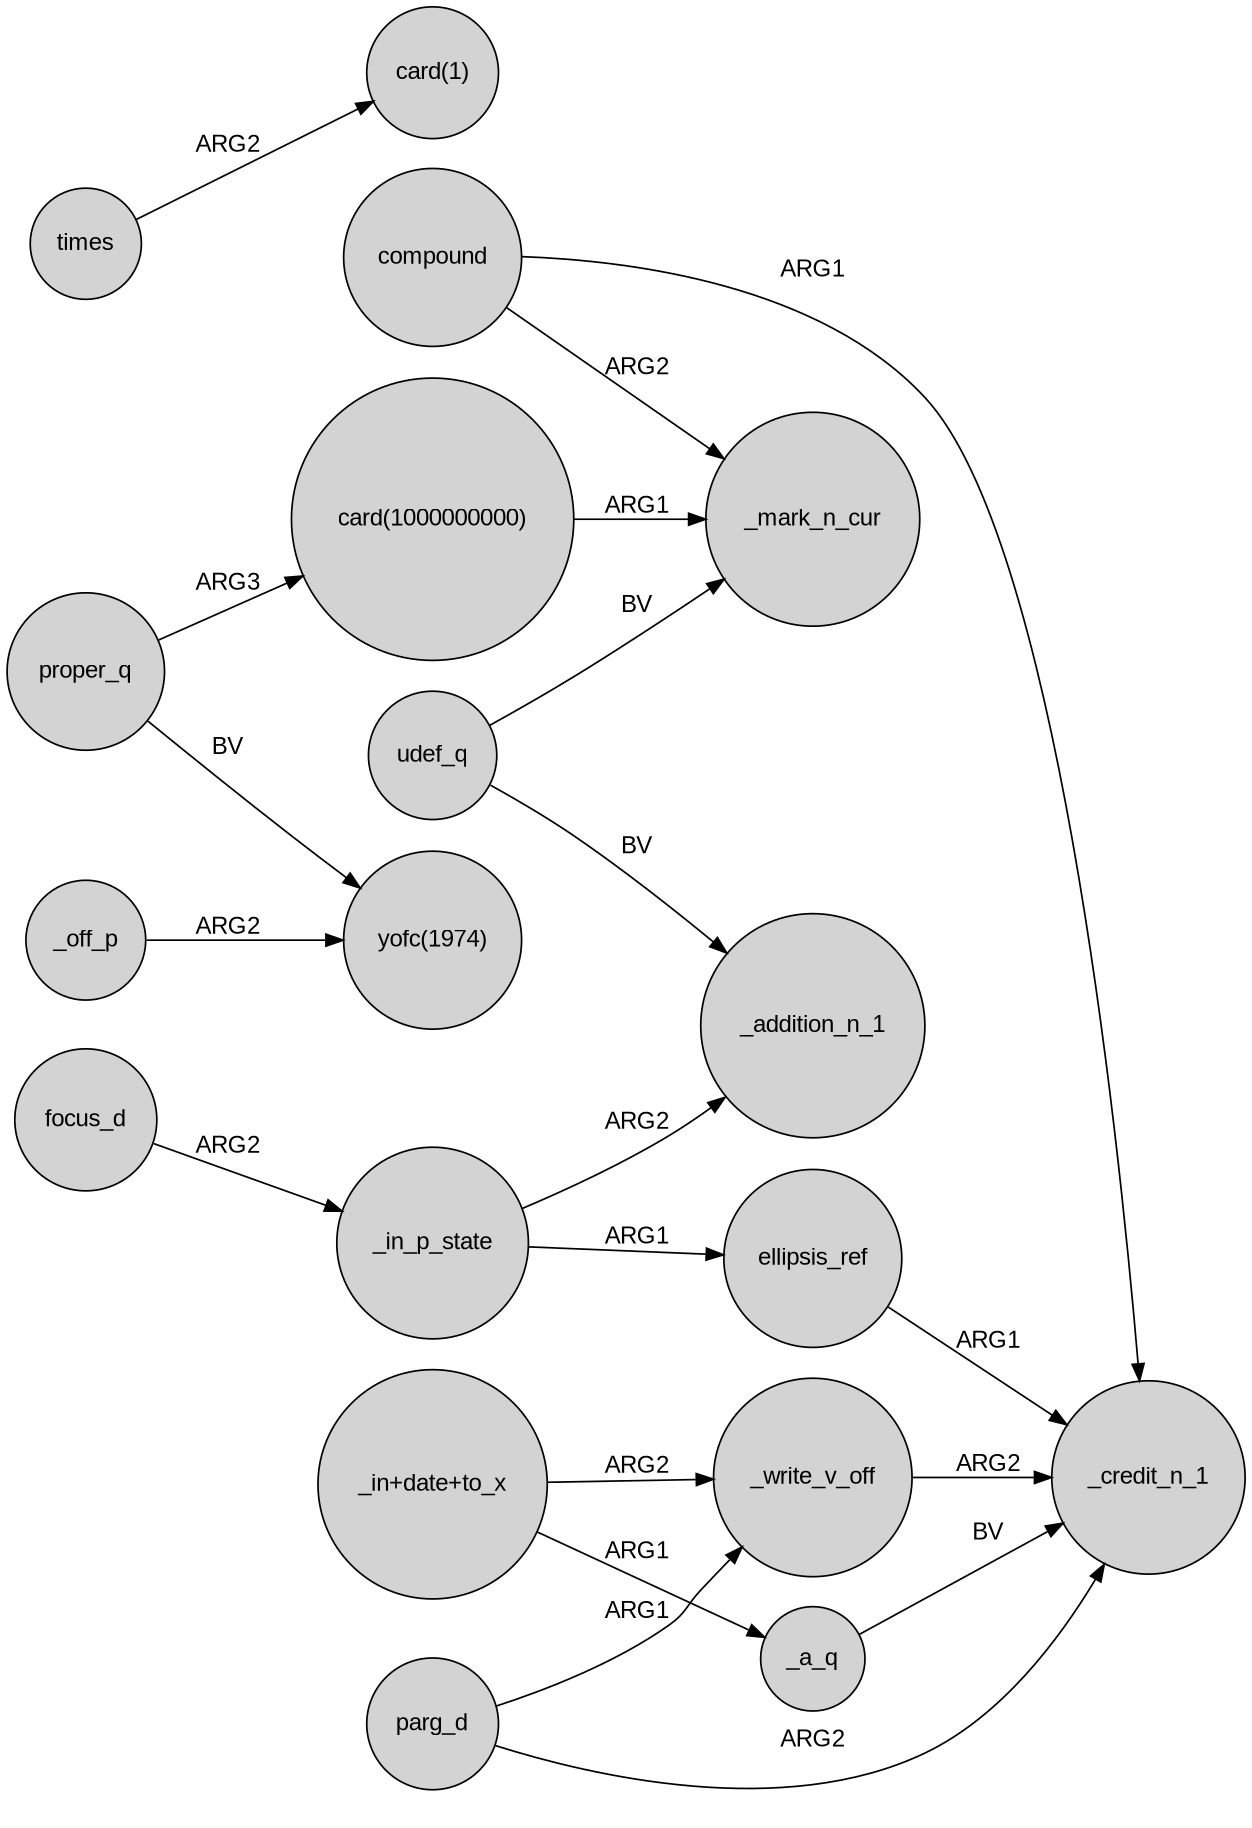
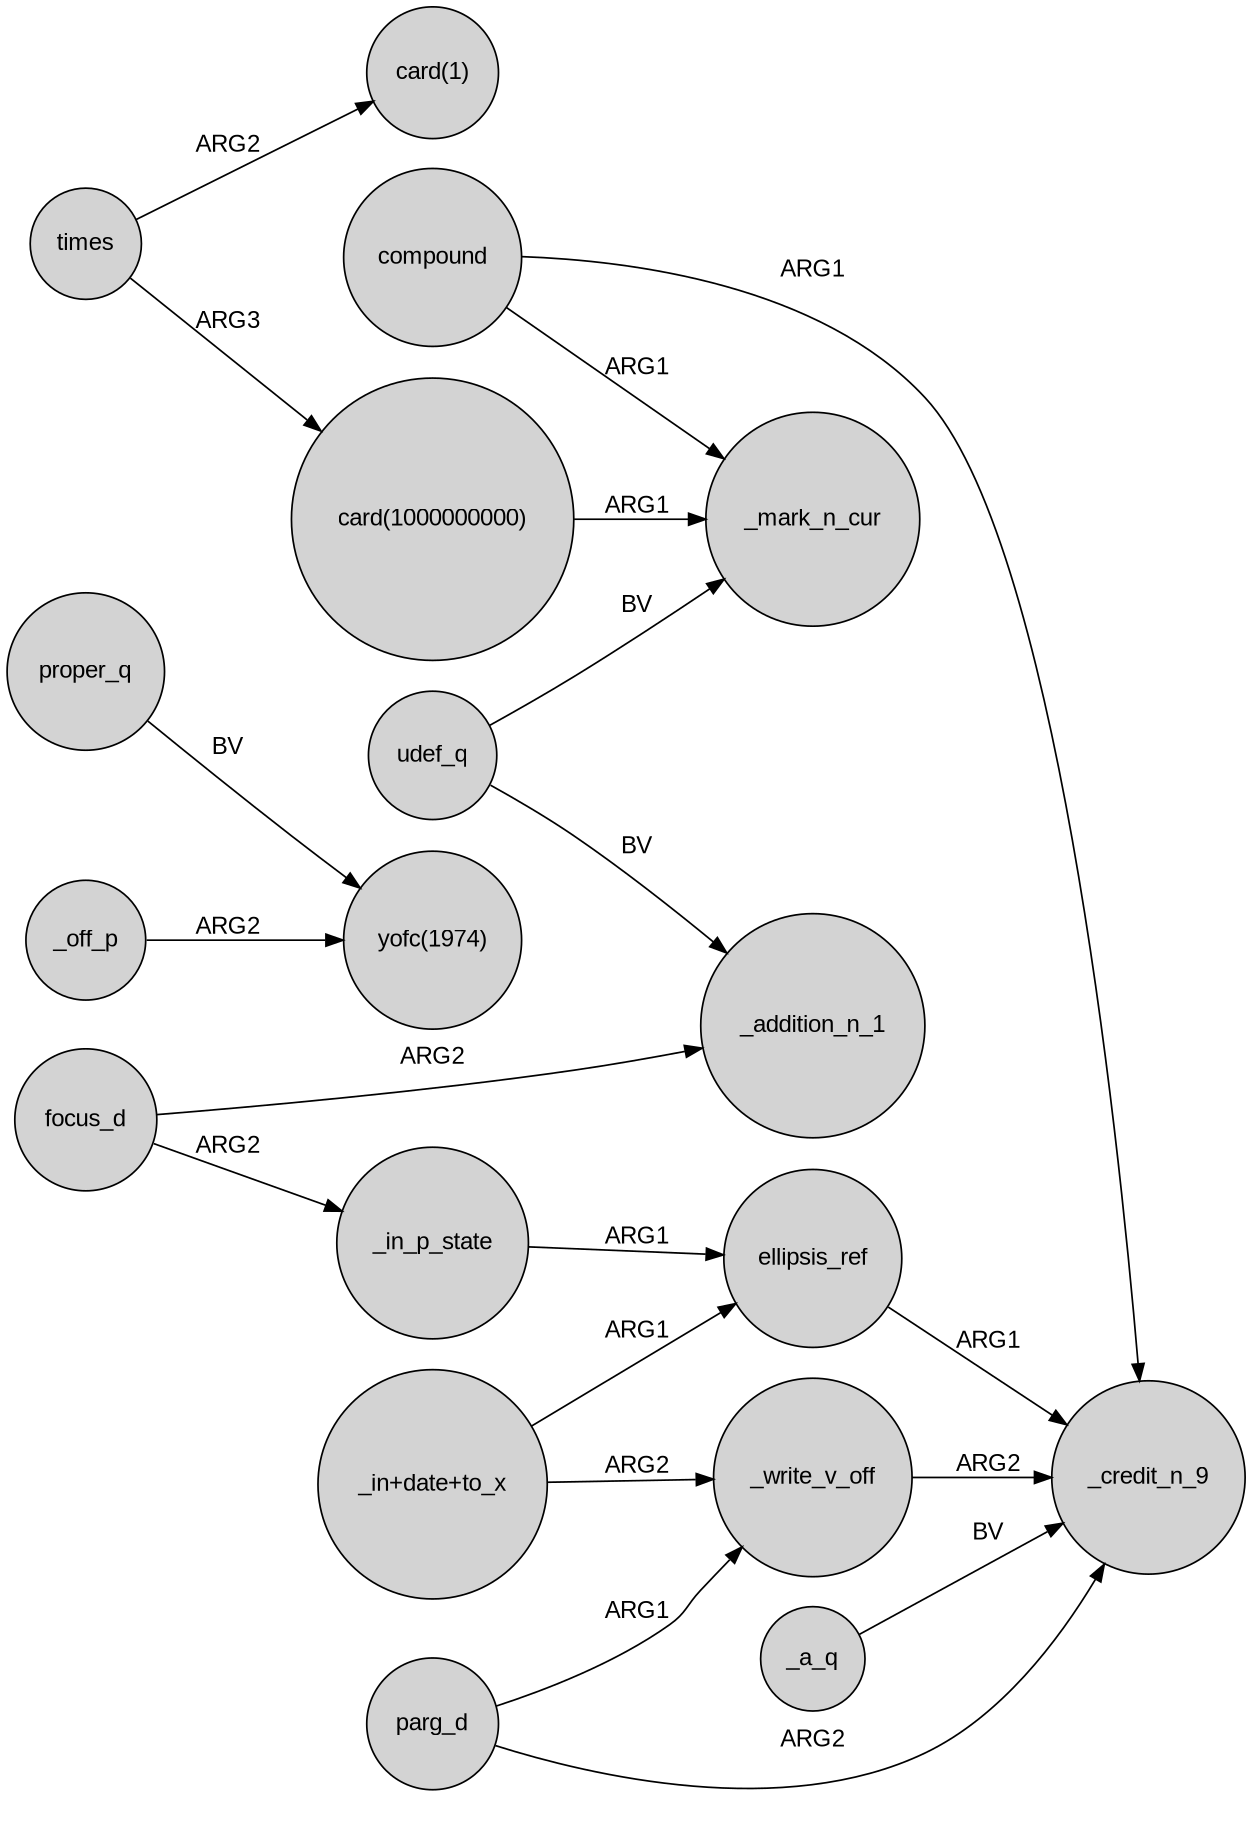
(637, 368) -> (637, 368)
(223, 612) -> (219, 349)
(619, 1163) -> (422, 1089)
(1148, 1477) -> (1148, 1477)
(643, 1581) -> (626, 1369)
